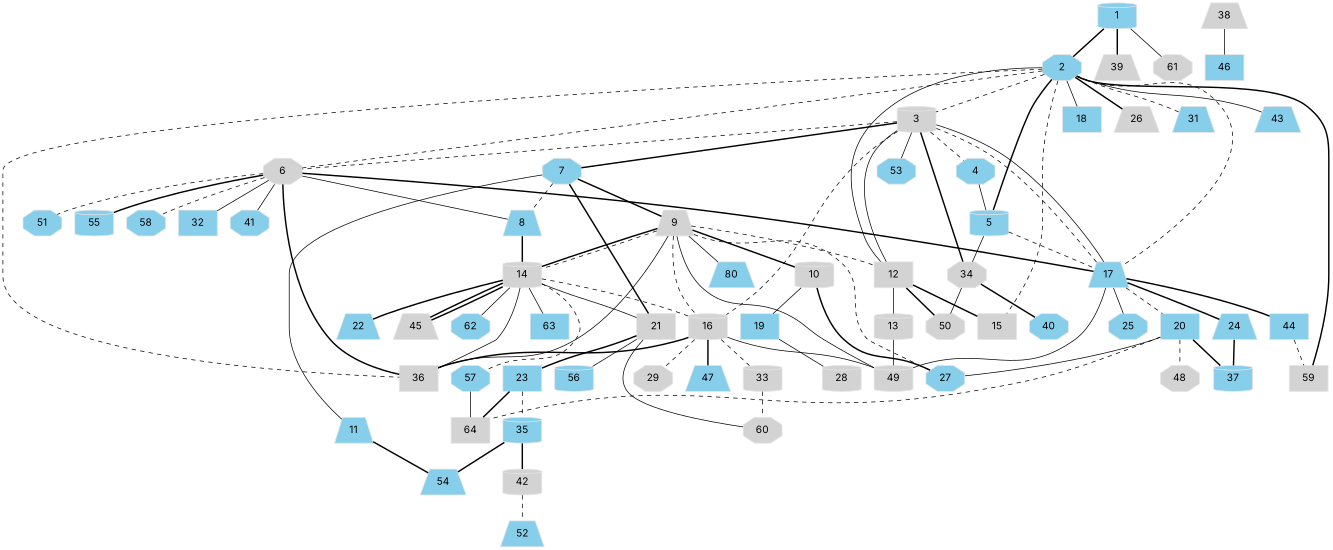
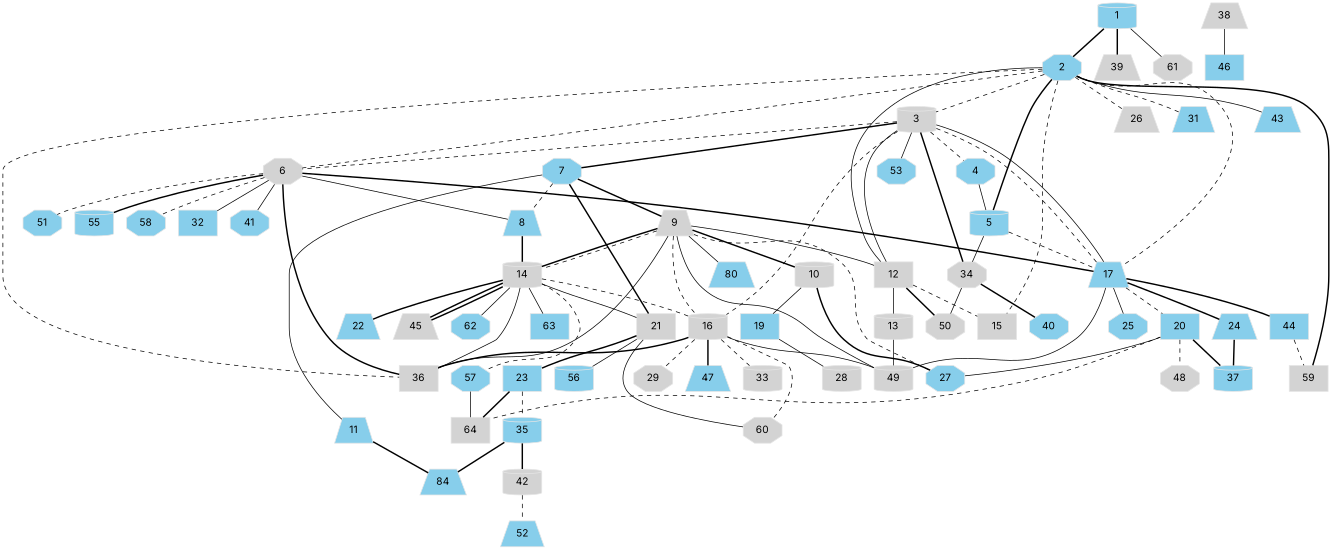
(1099, 93) -> (1099, 93)
(1082, 119) -> none
(761, 237) -> (761, 237)
(945, 301) -> (945, 301)
(763, 404) -> (785, 364)
(443, 482) -> (443, 482)
